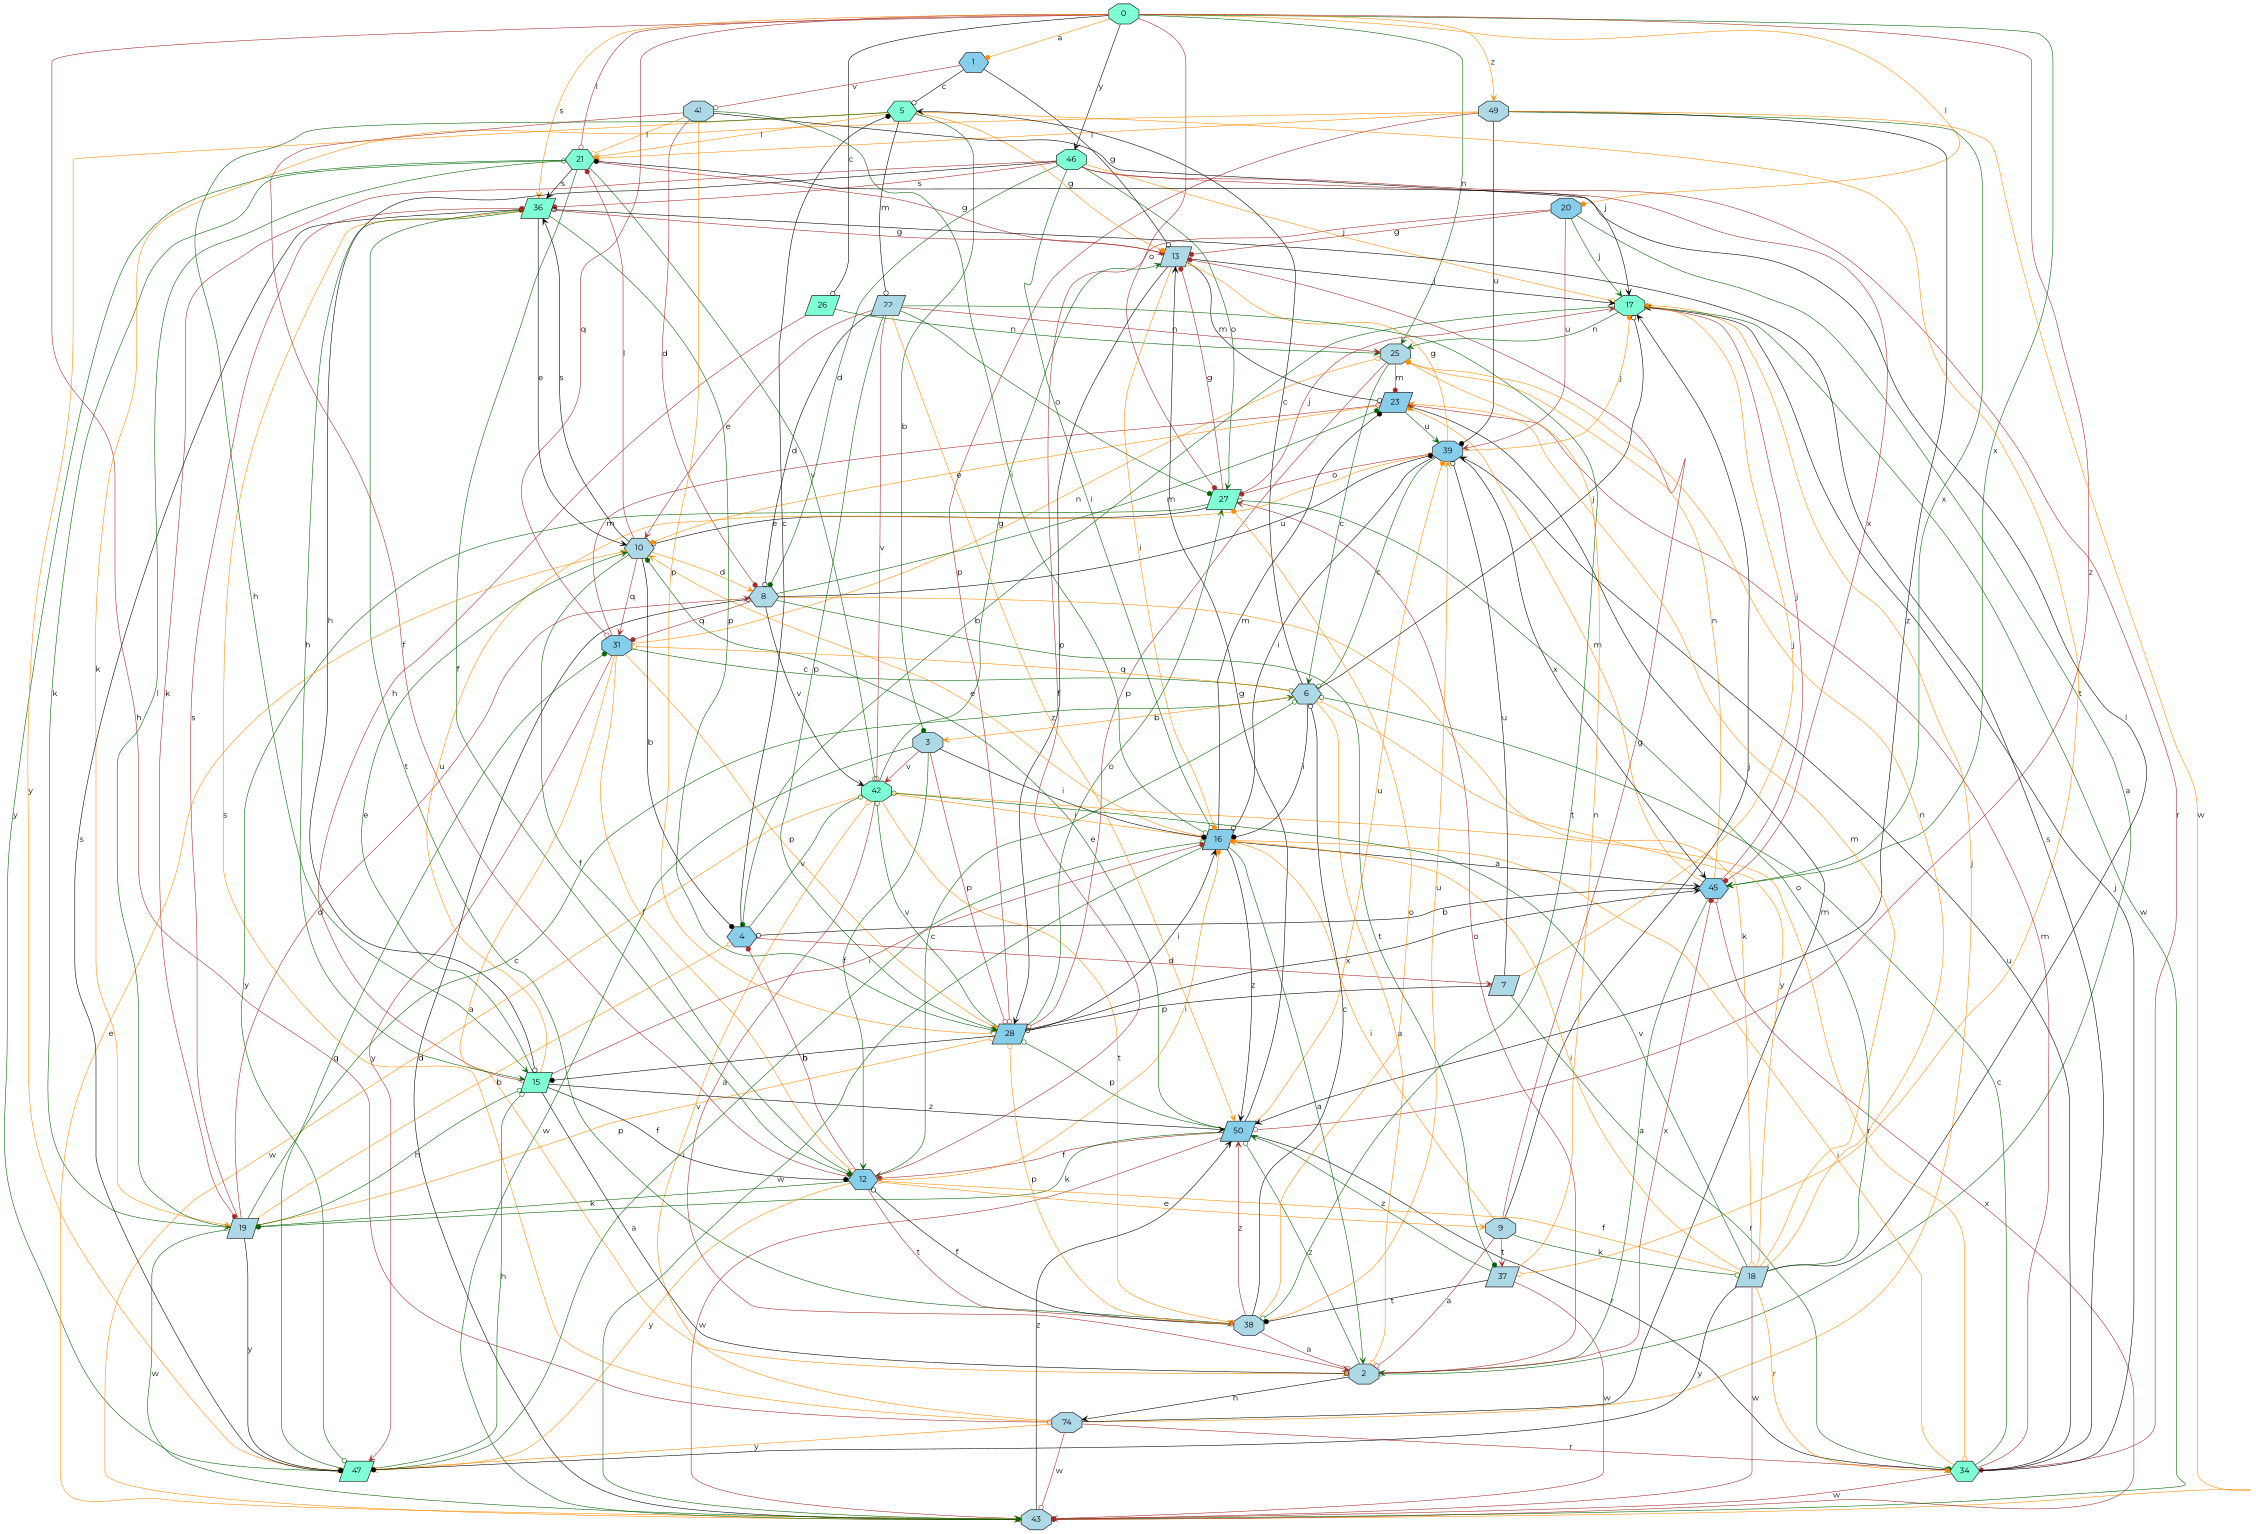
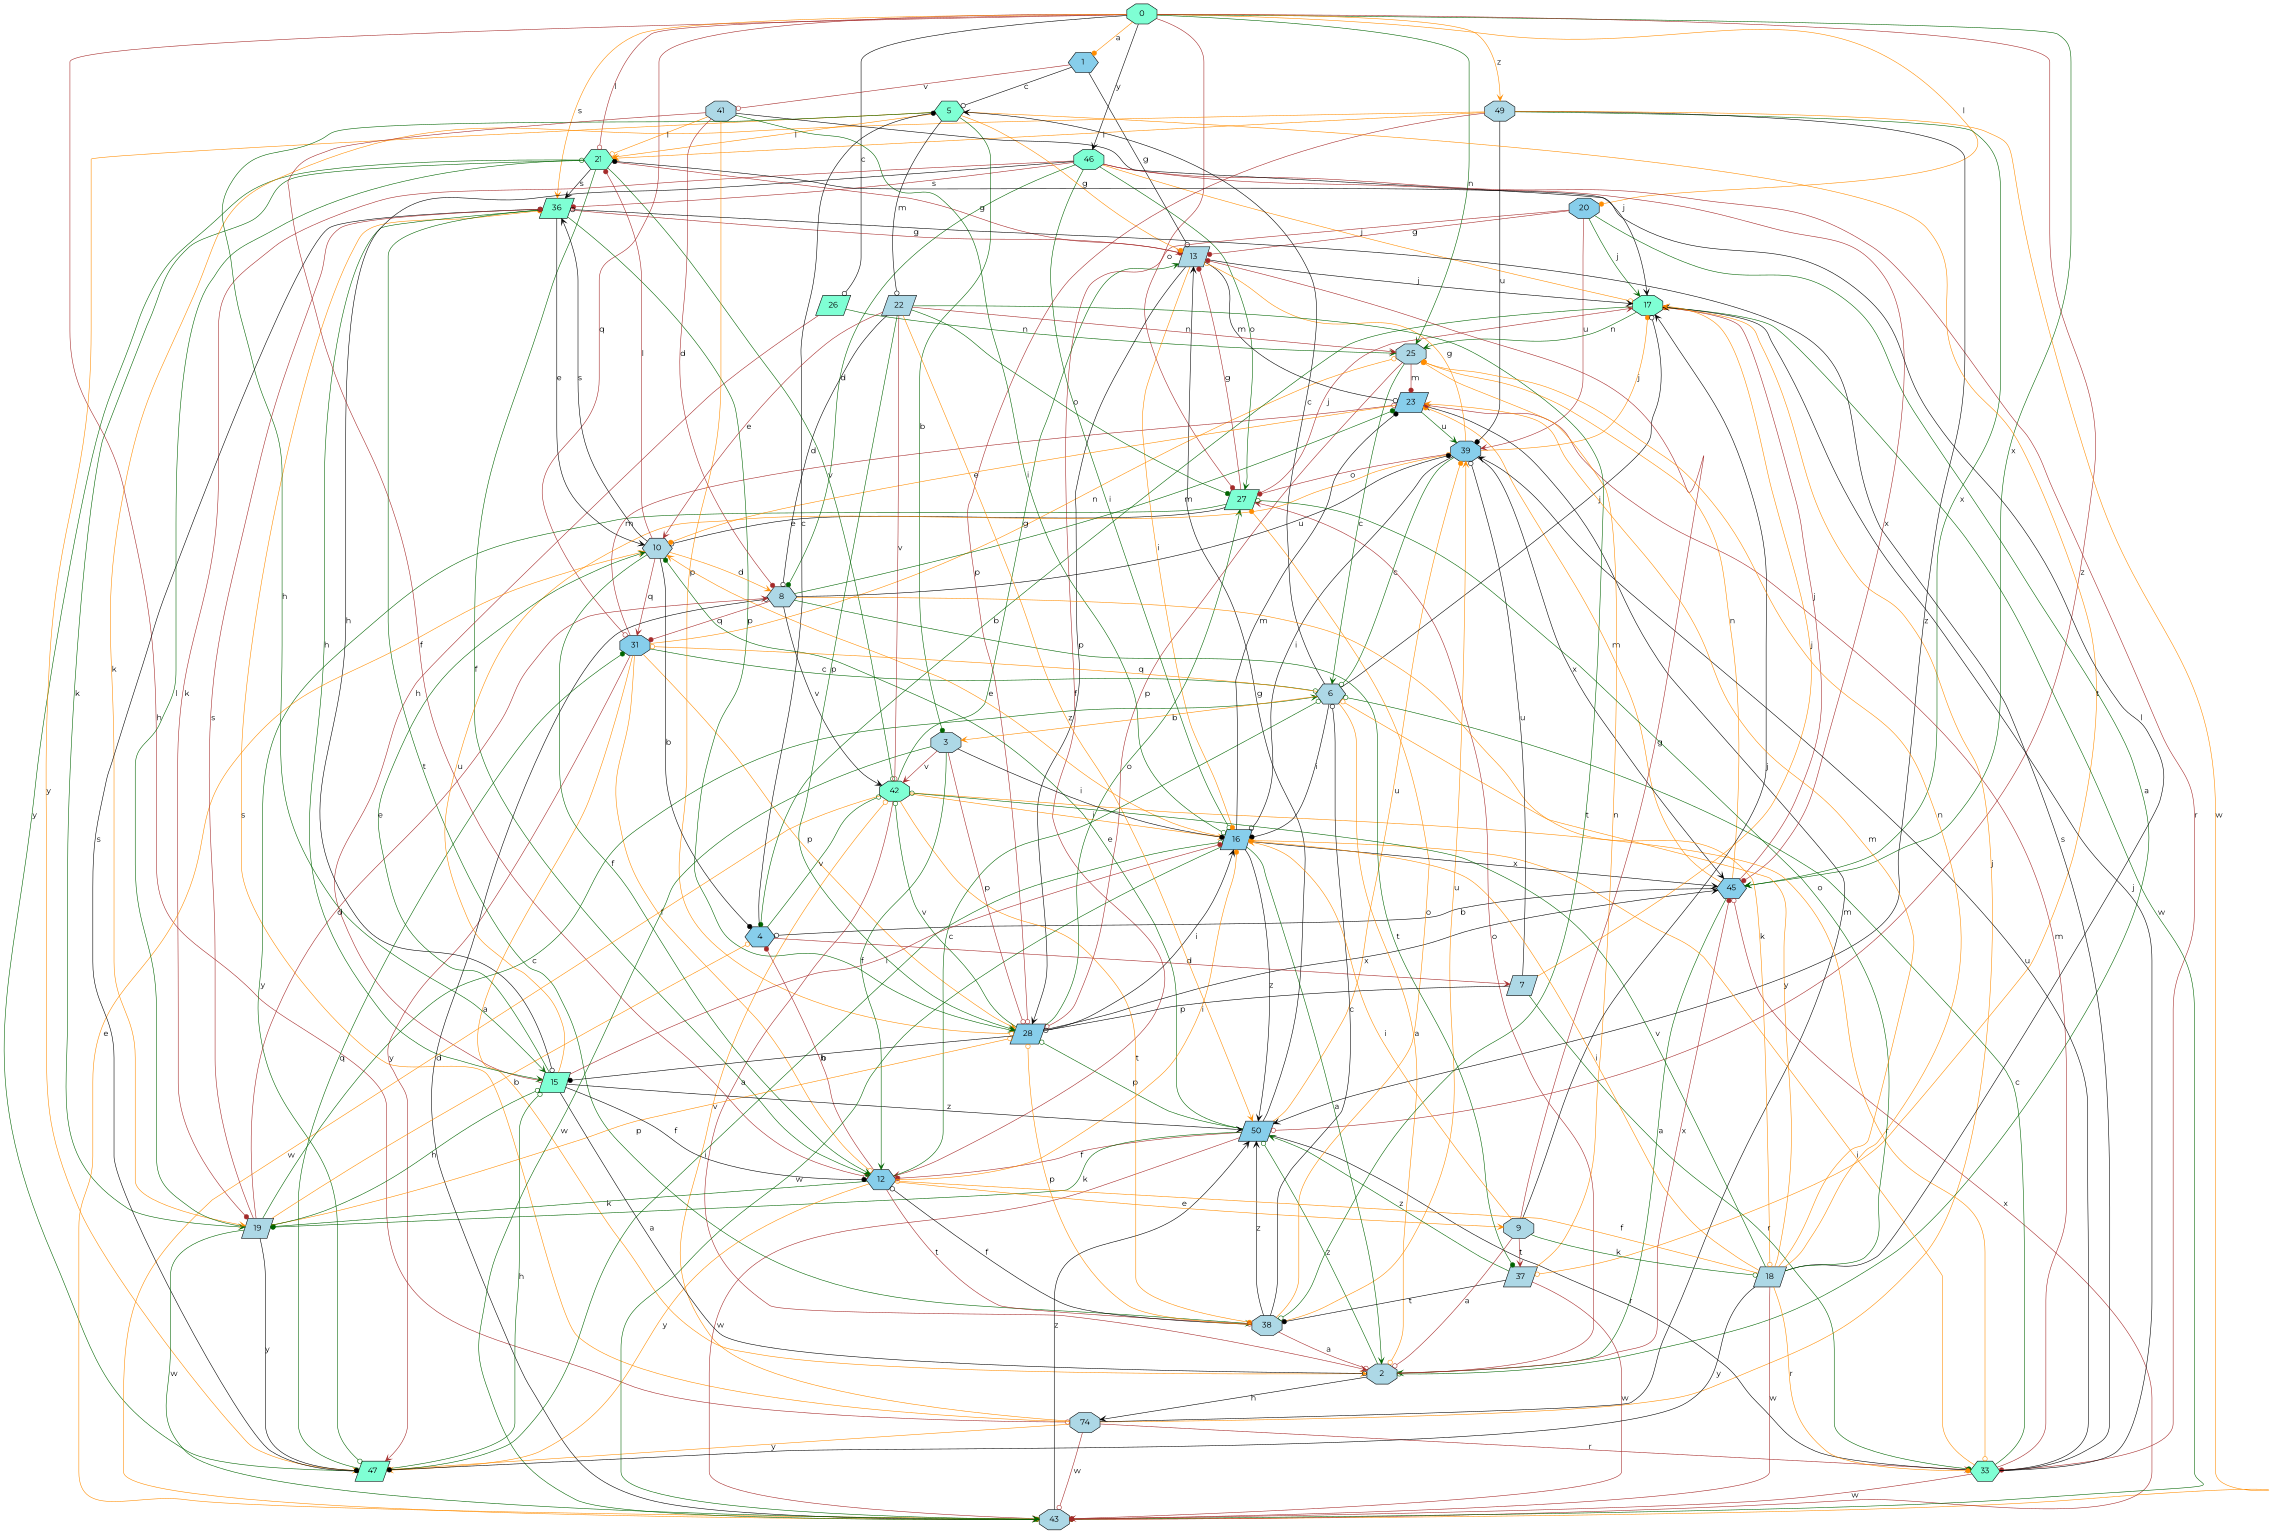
(1498, 864) -> (1515, 864)
(1238, 1232) -> (1256, 1232)
(1965, 1471) -> (1985, 1471)
